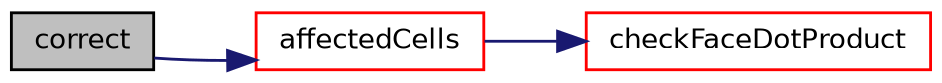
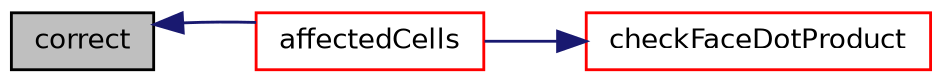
(191, 60) -> (220, 22)
